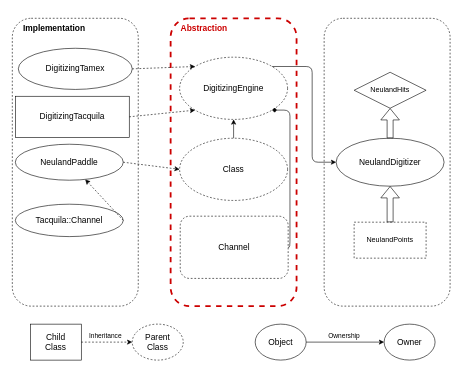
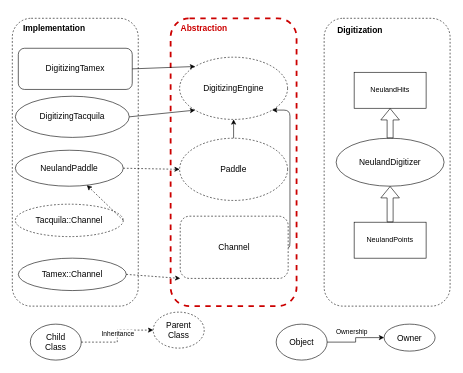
none -> (360, 30)
(293, 67) -> none
(161, 68) -> (161, 68)
(75, 69) -> (75, 69)
(390, 90) -> (390, 90)
(278, 110) -> (277, 110)
(160, 114) -> (160, 114)
(72, 117) -> (72, 117)
(69, 162) -> (69, 168)
(234, 170) -> (234, 170)
(69, 221) -> (69, 221)
(390, 240) -> (390, 240)
none -> (72, 275)
none -> (164, 277)
(56, 342) -> (56, 342)
(158, 342) -> (179, 330)
(281, 342) -> (302, 342)
(410, 342) -> (410, 338)
